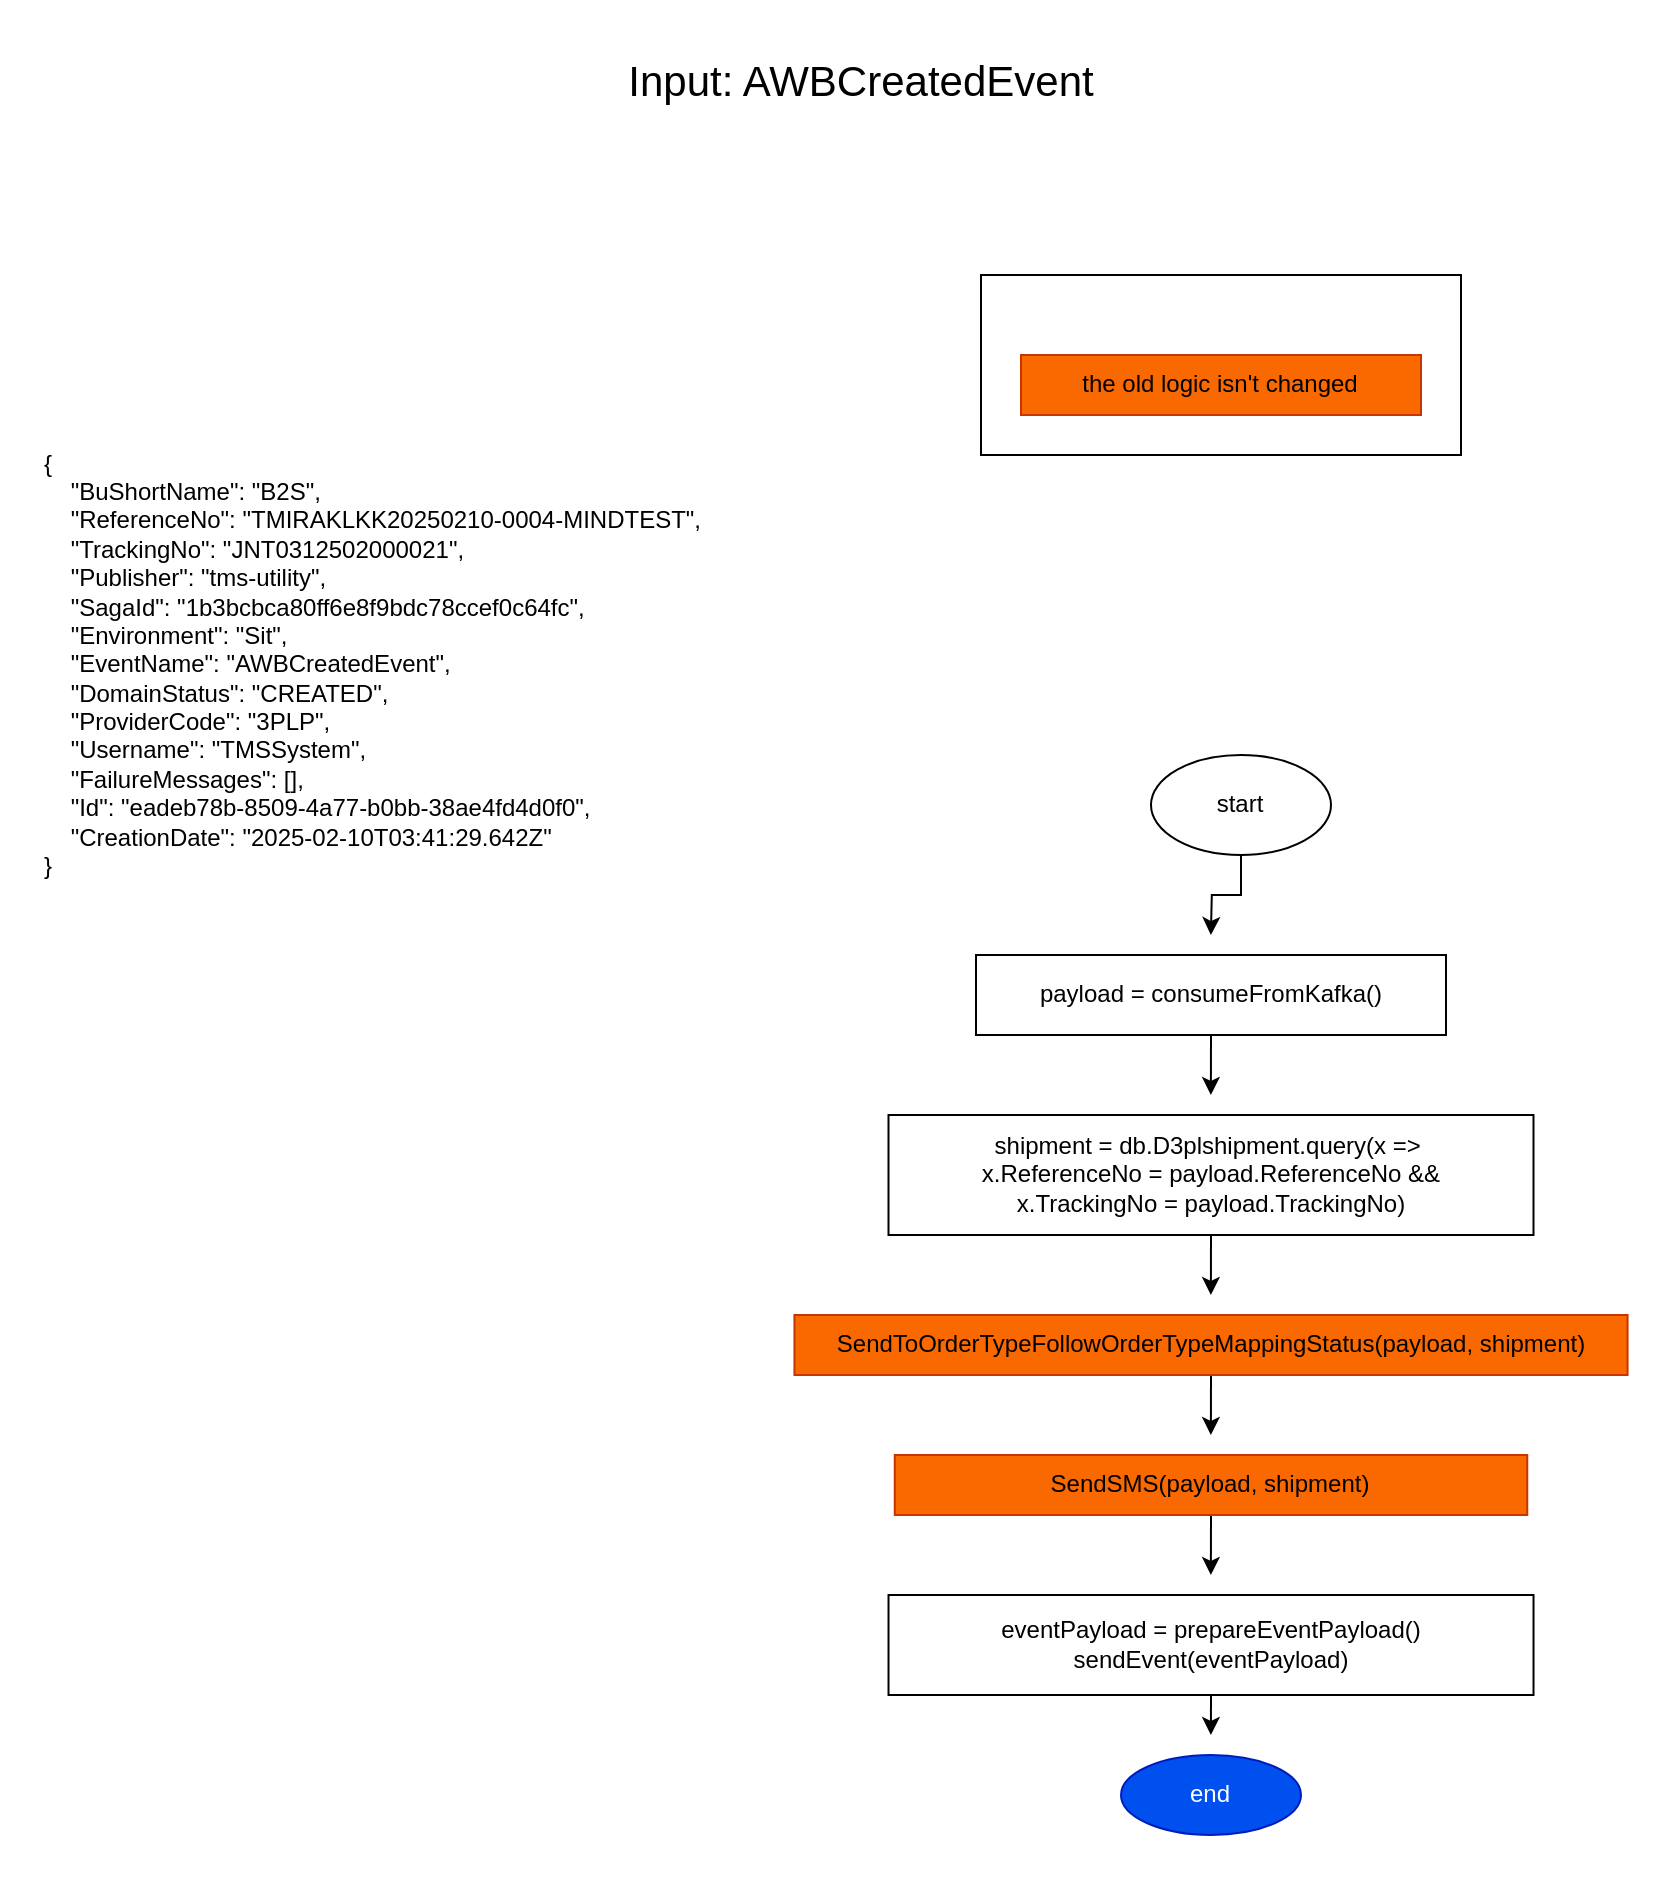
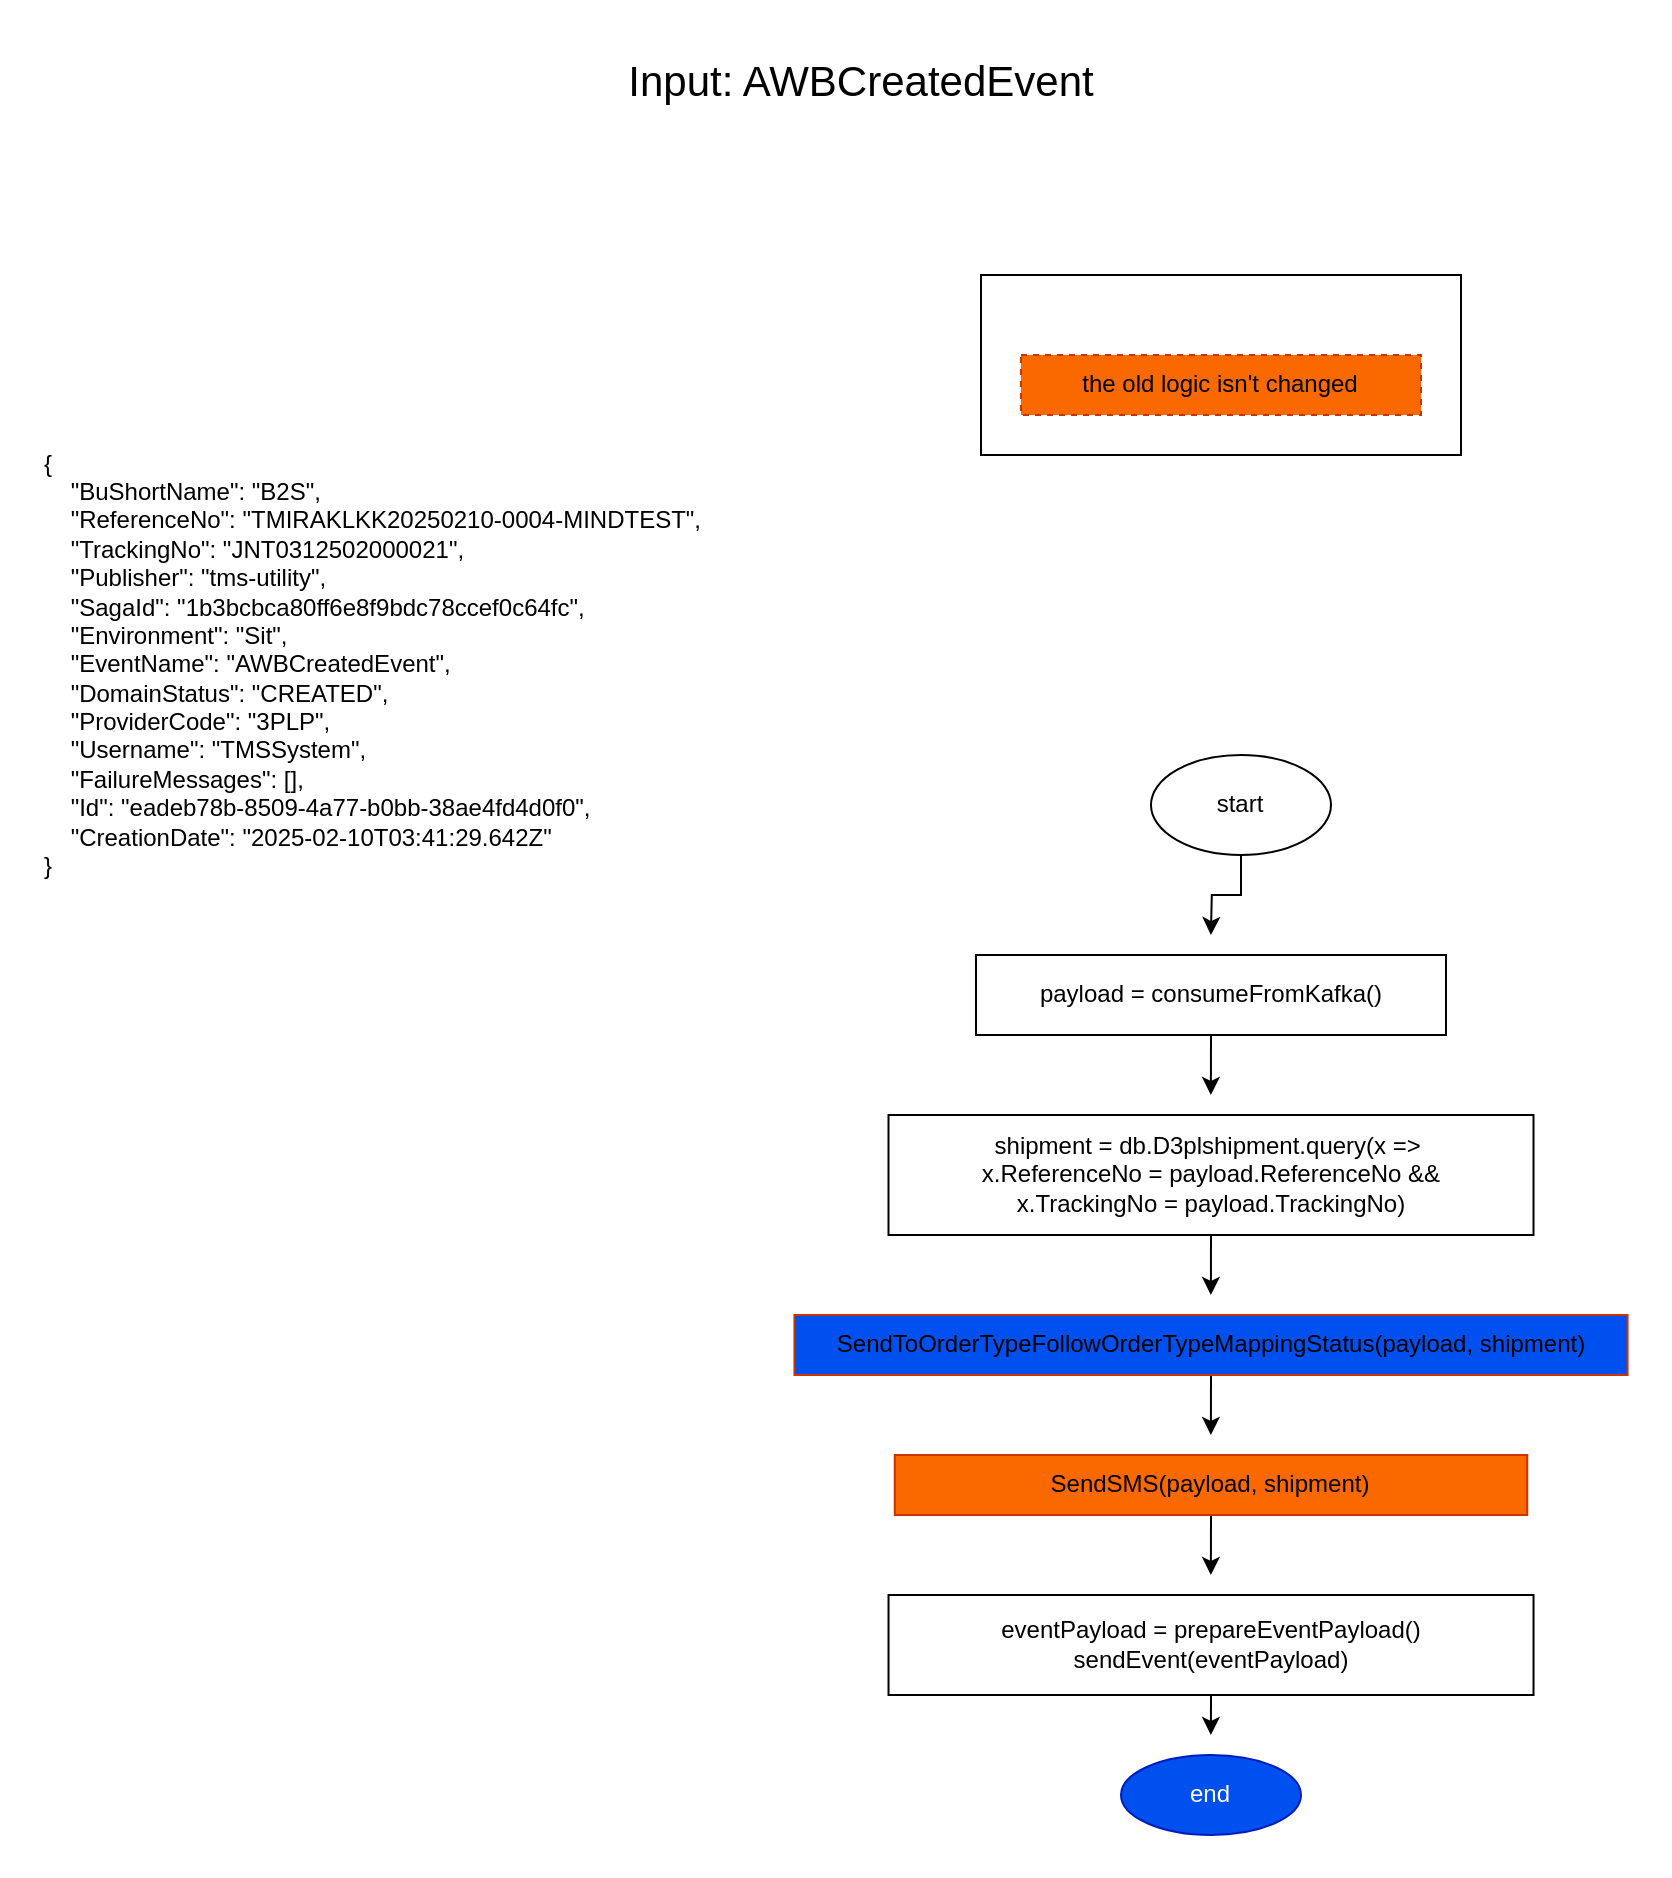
(1221, 385) -> (1221, 385)
(1211, 1345) -> (1211, 1345)
